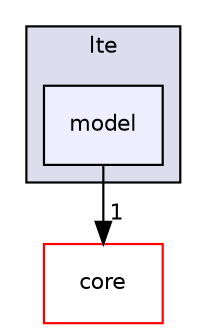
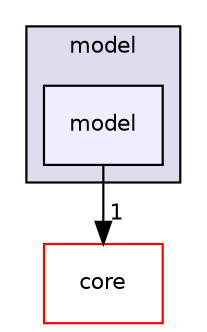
(103, 47) -> (103, 47)
